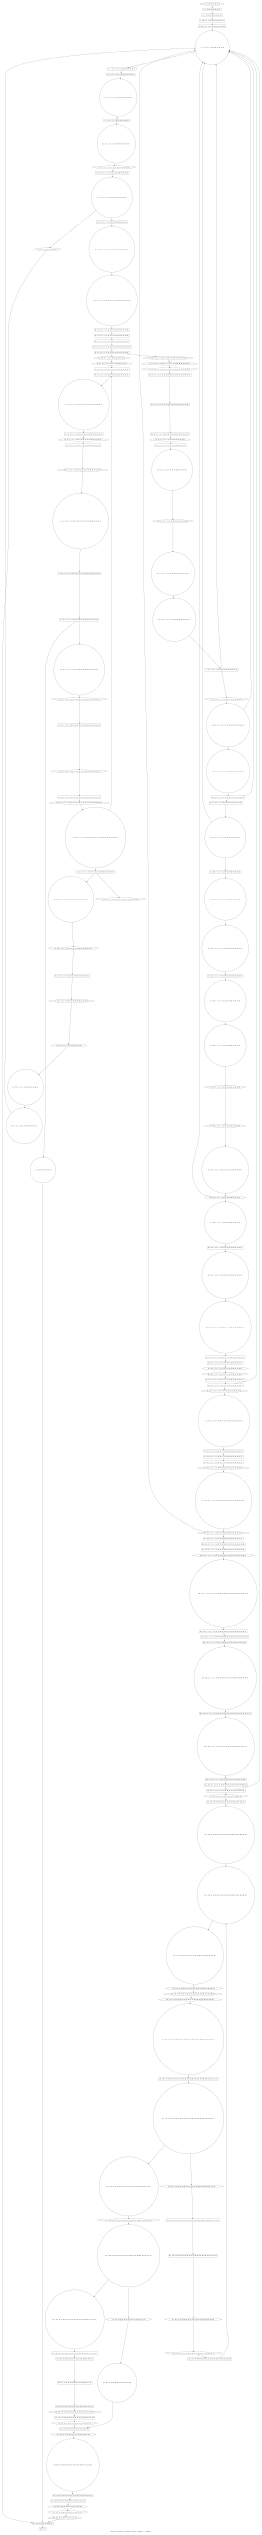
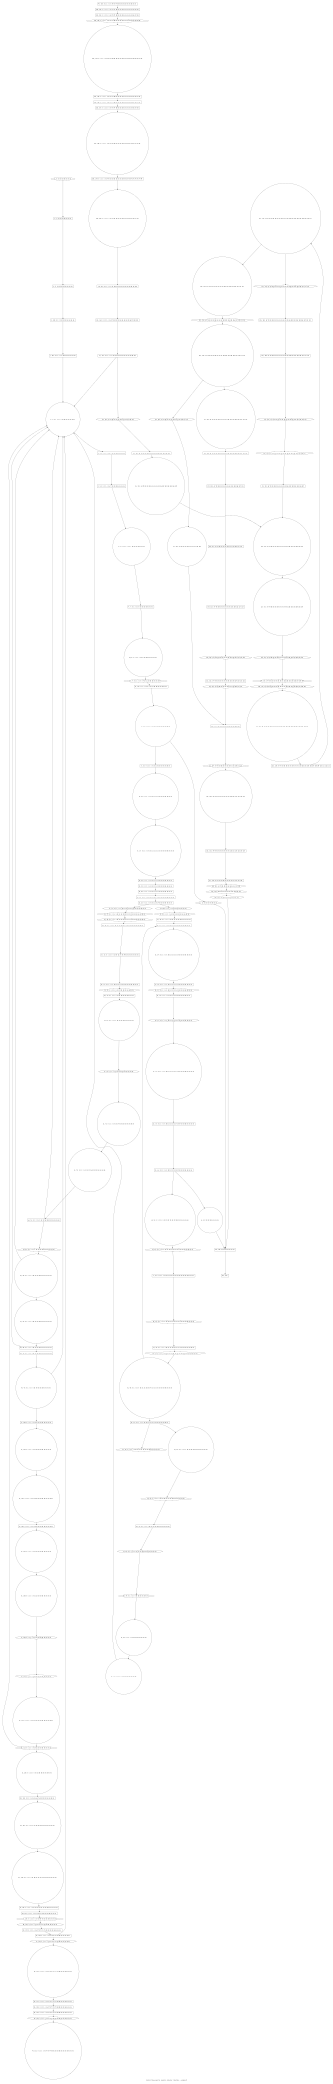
(223, 1533) -> none
